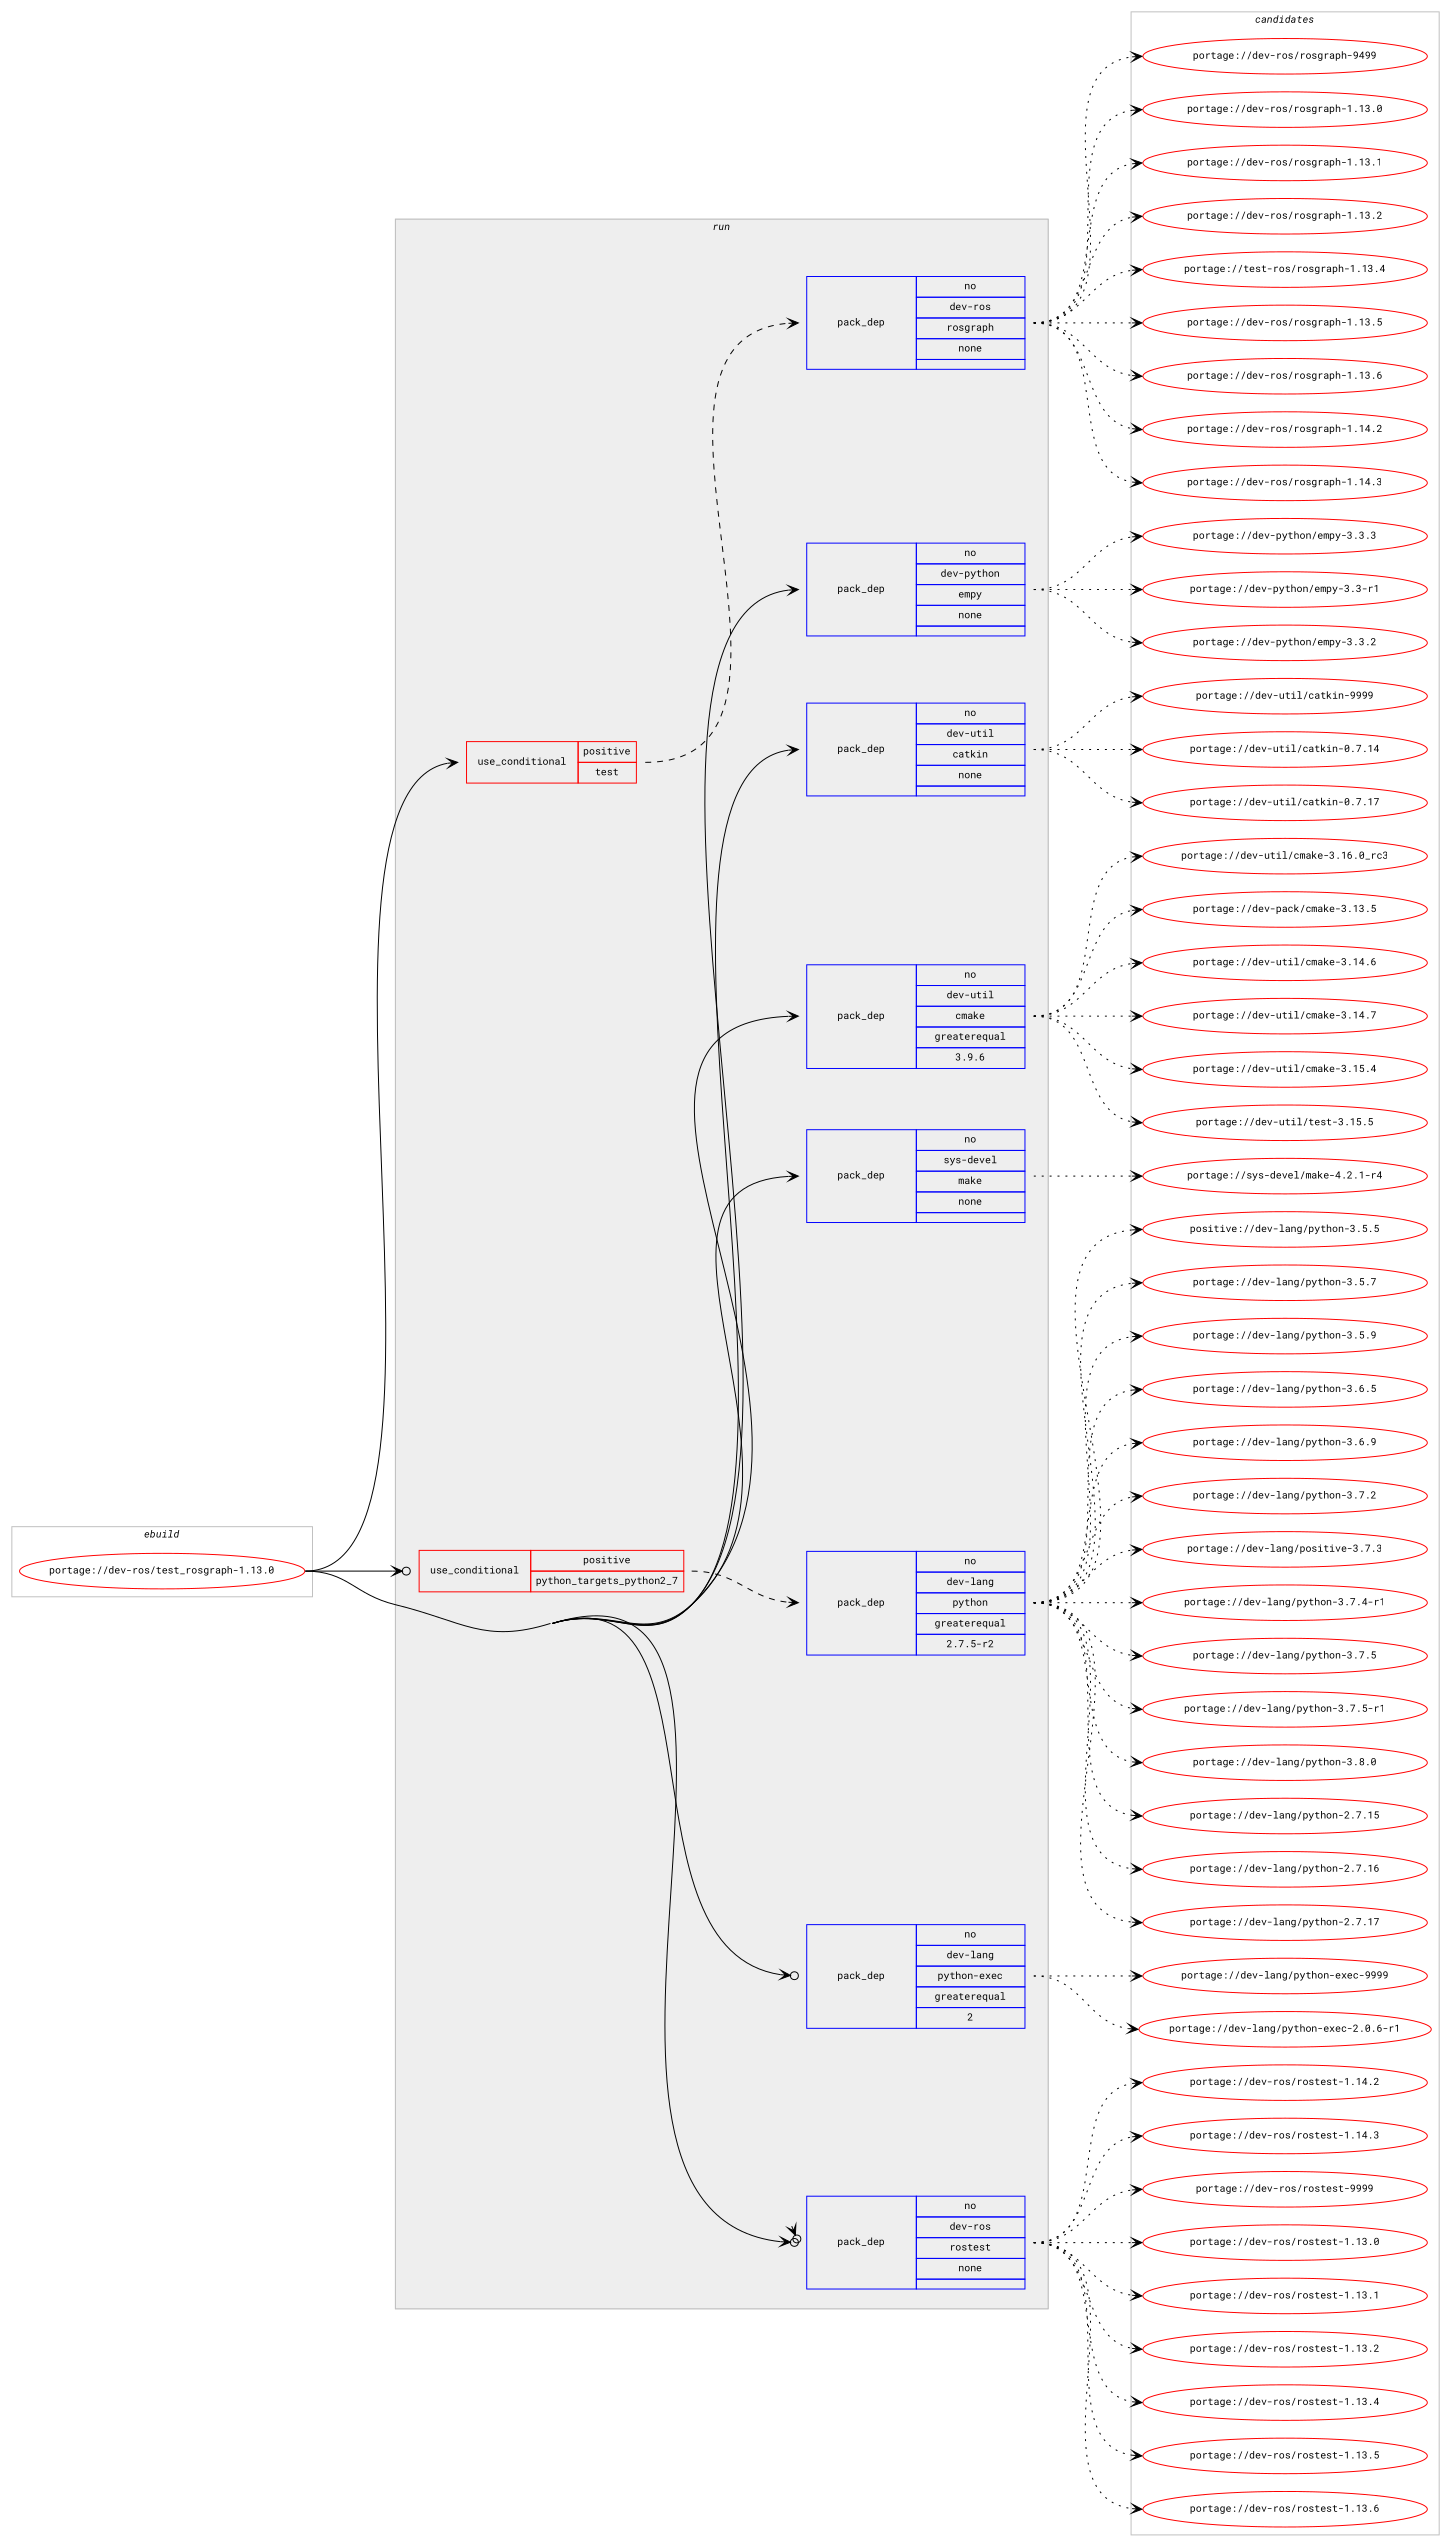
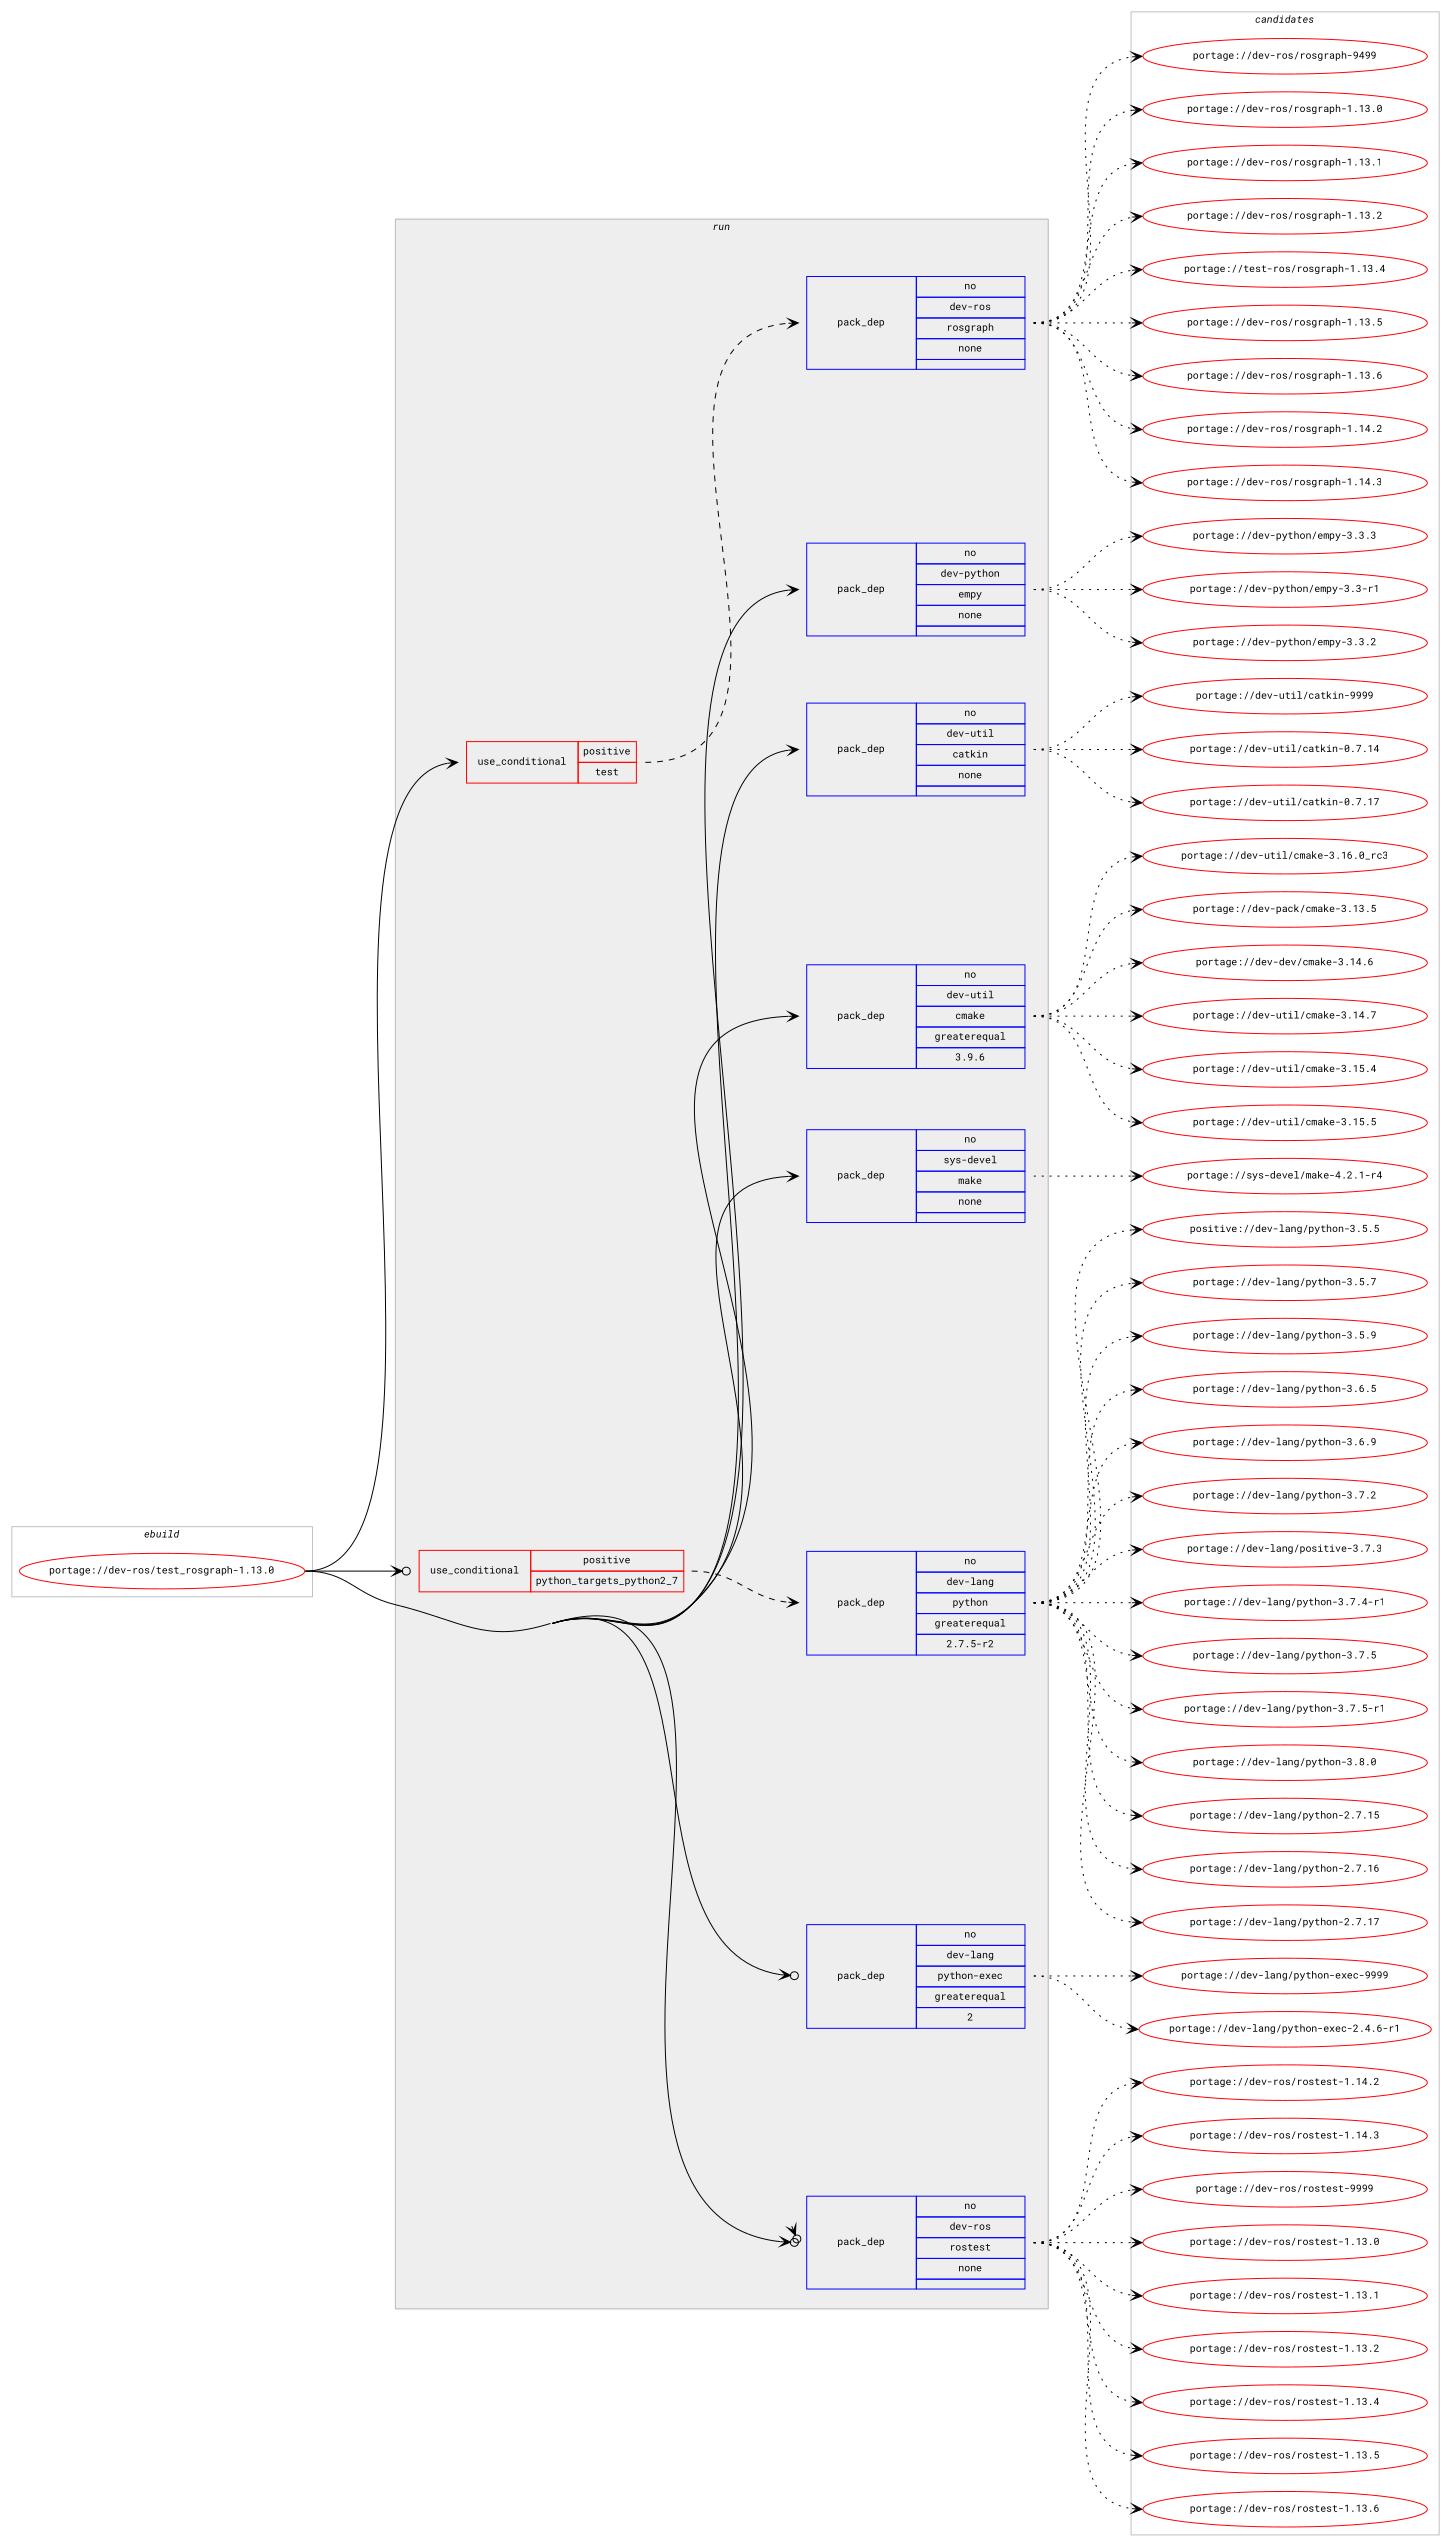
(1285, 963) -> (1285, 963)
(1285, 1123) -> (1285, 1123)
(1285, 2029) -> (1285, 2029)
